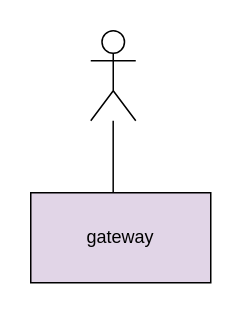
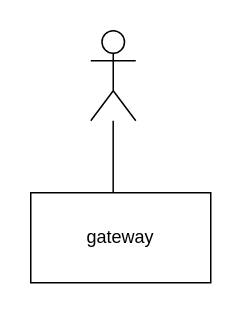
(121, 238) -> (121, 238)
